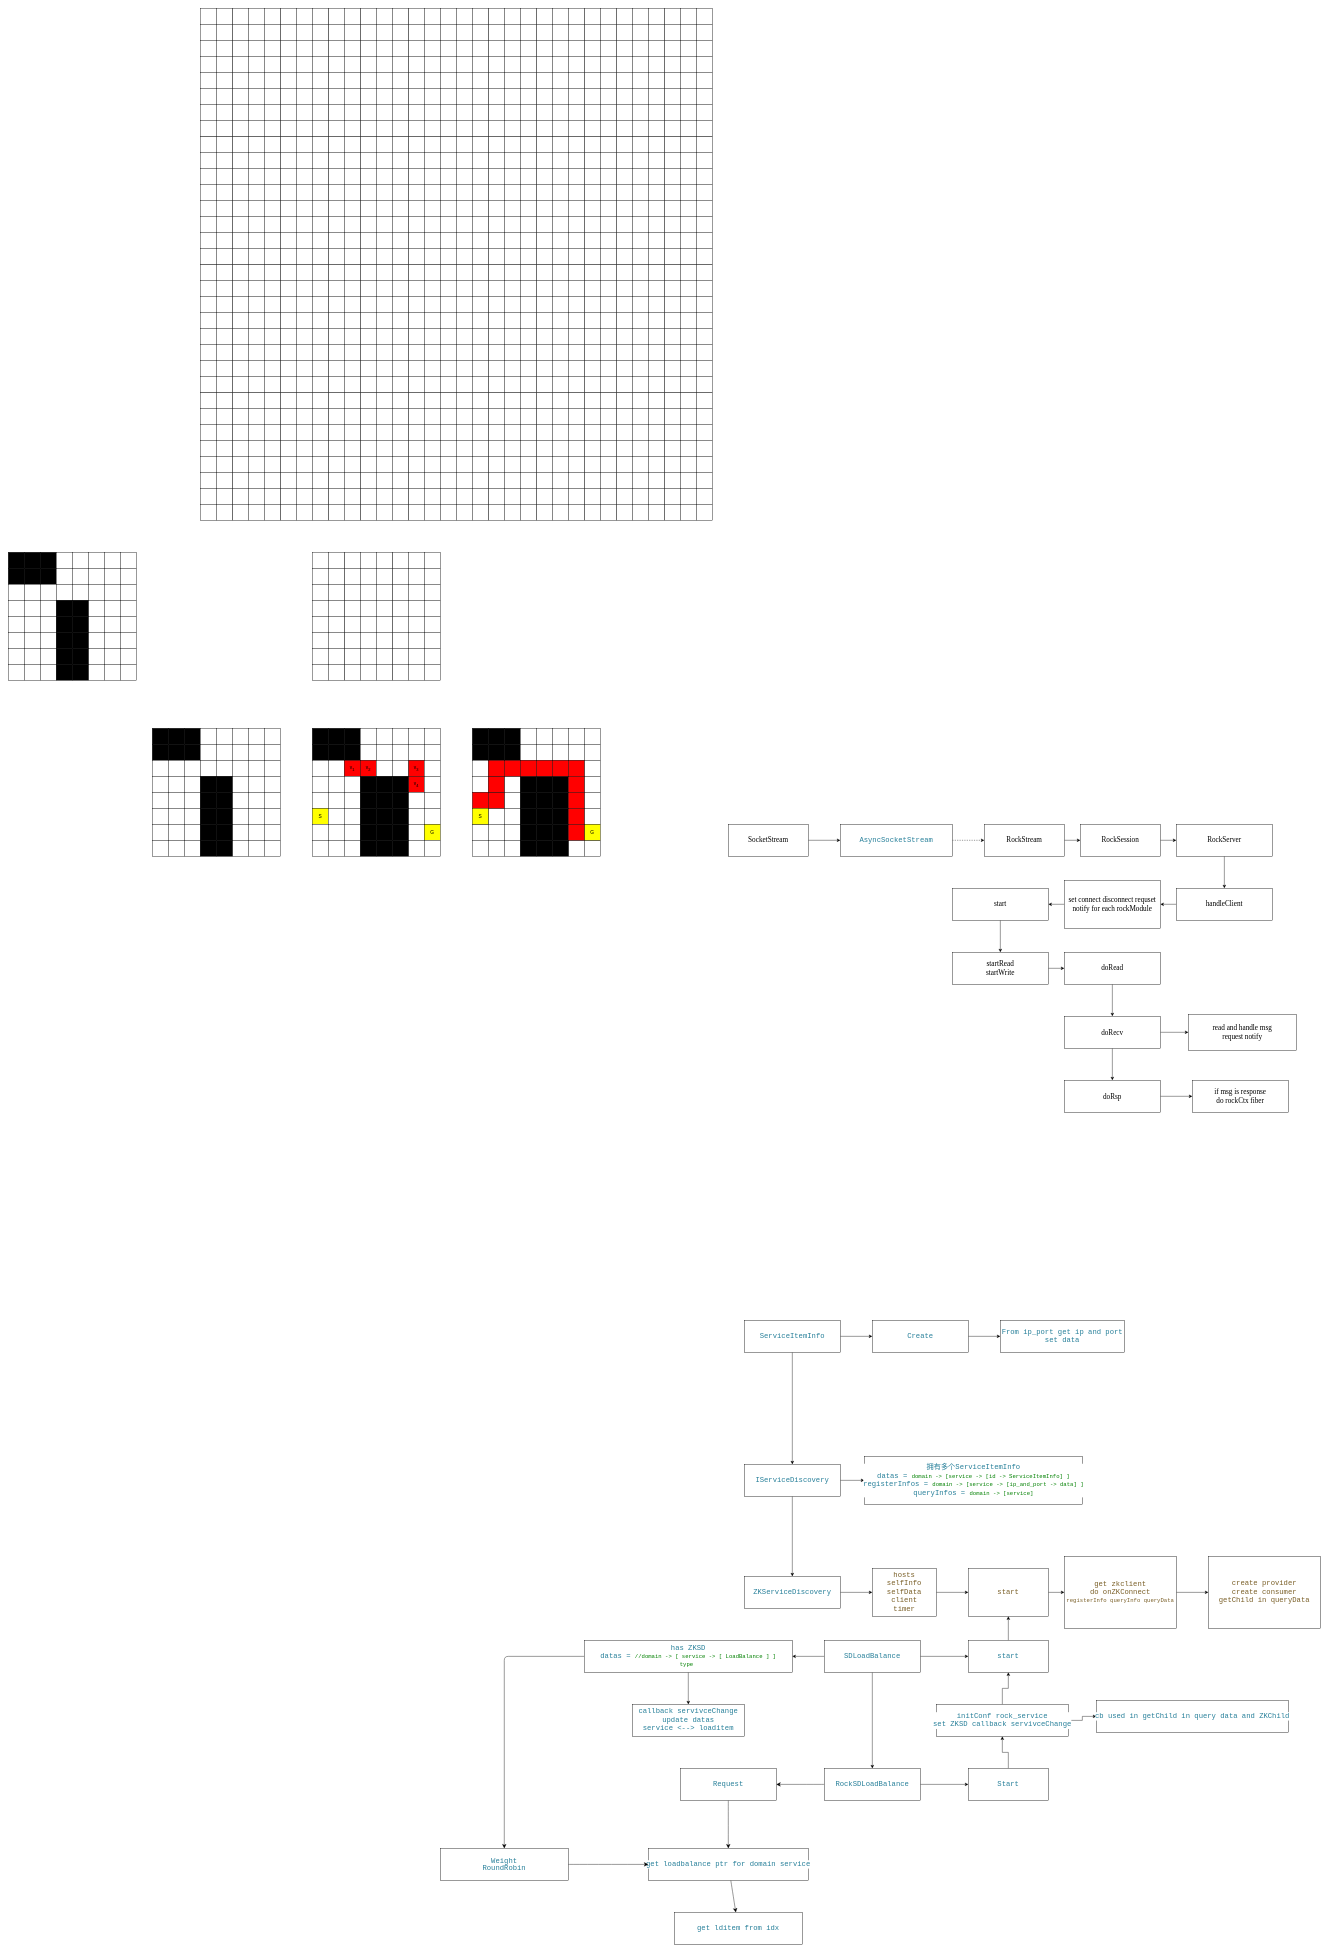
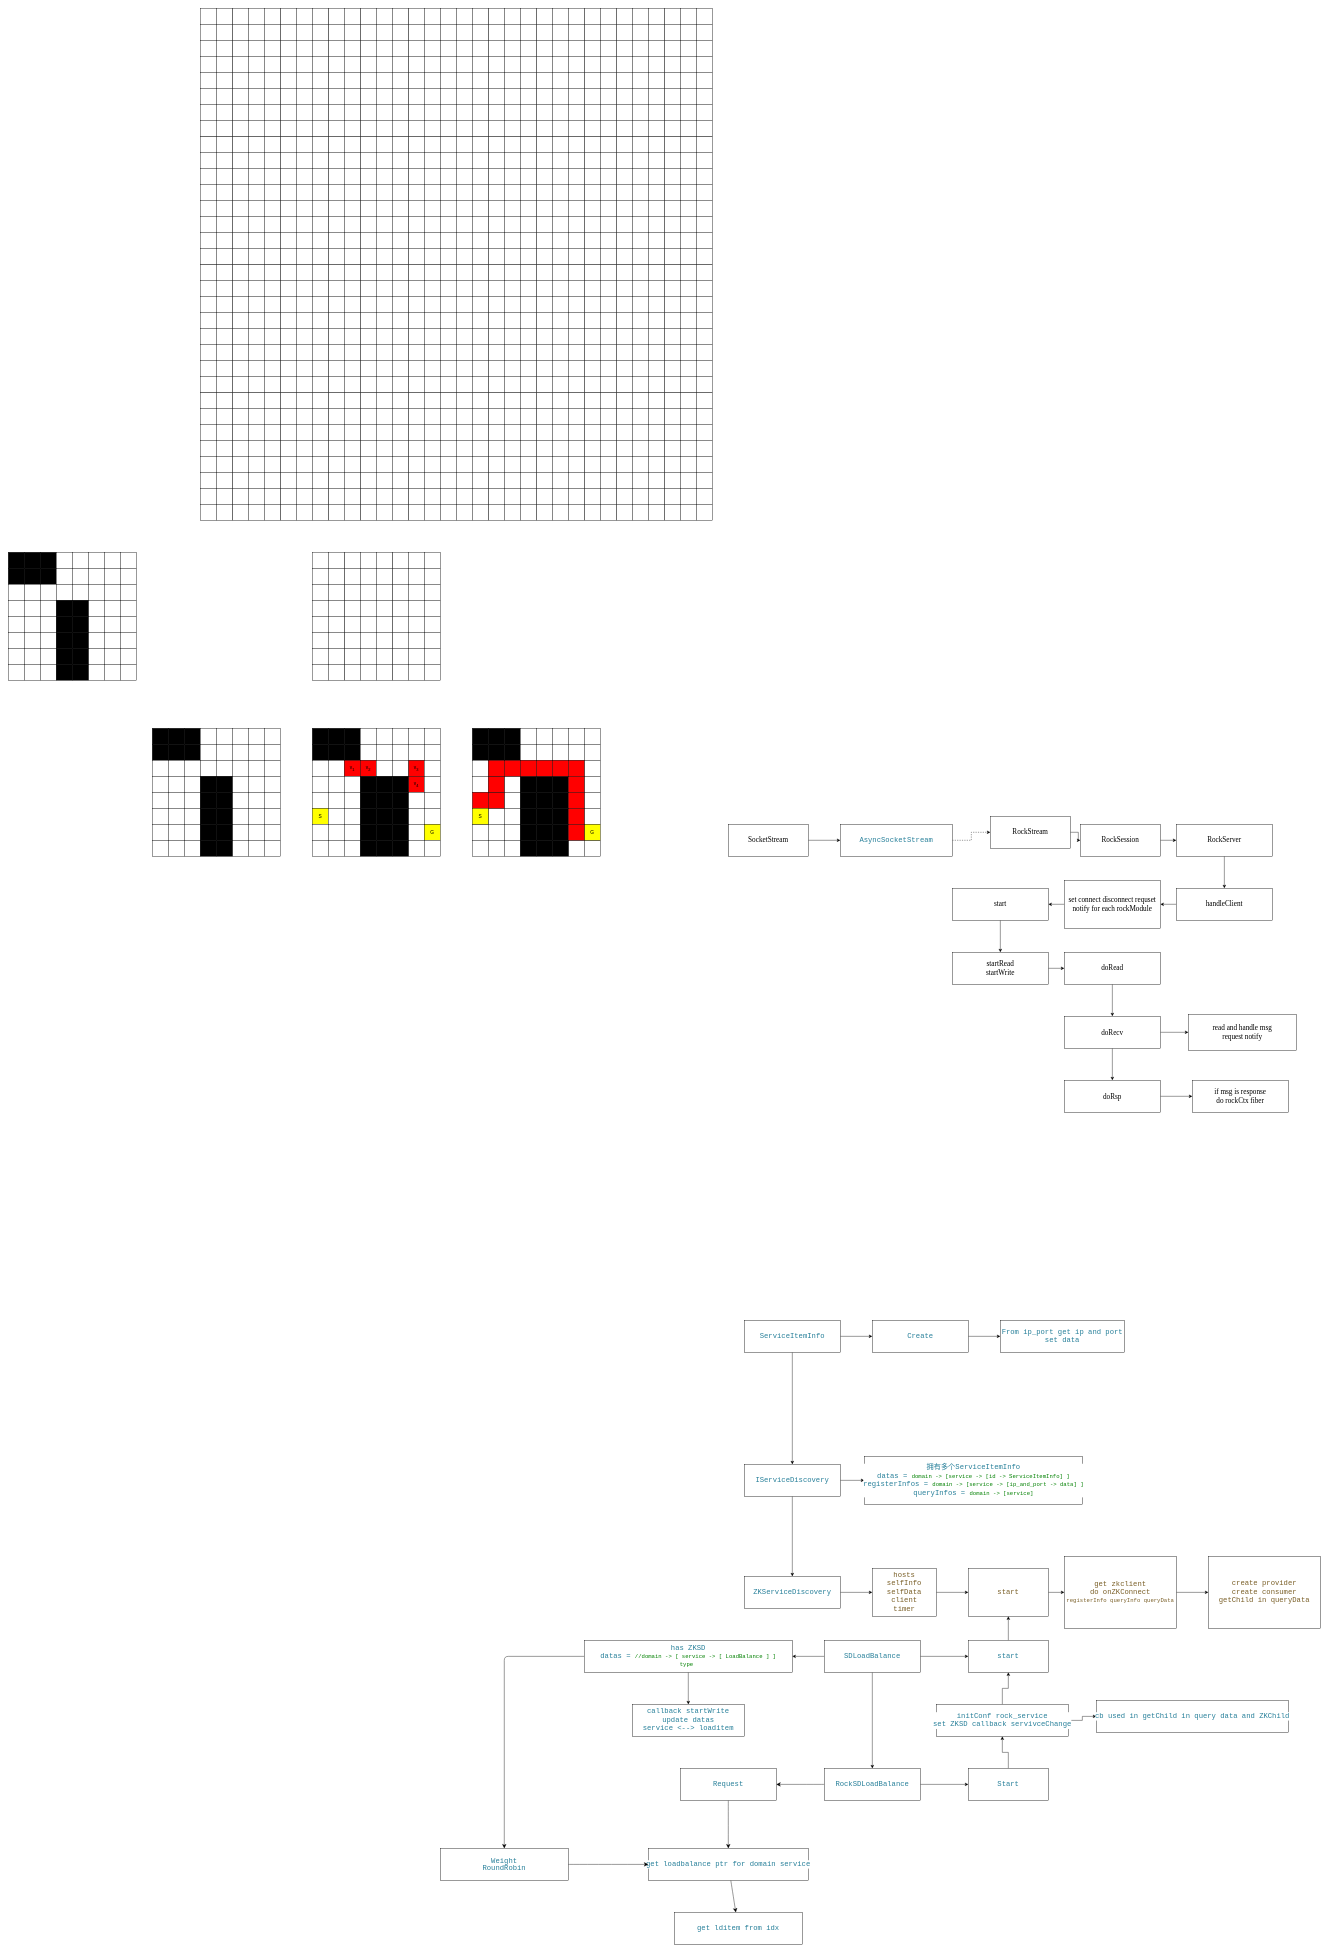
(1024, 840) -> (1030, 832)
(688, 1720) -> (688, 1720)
